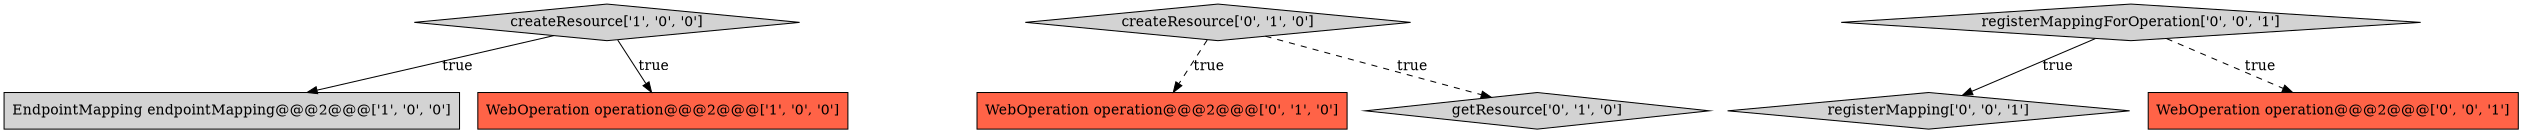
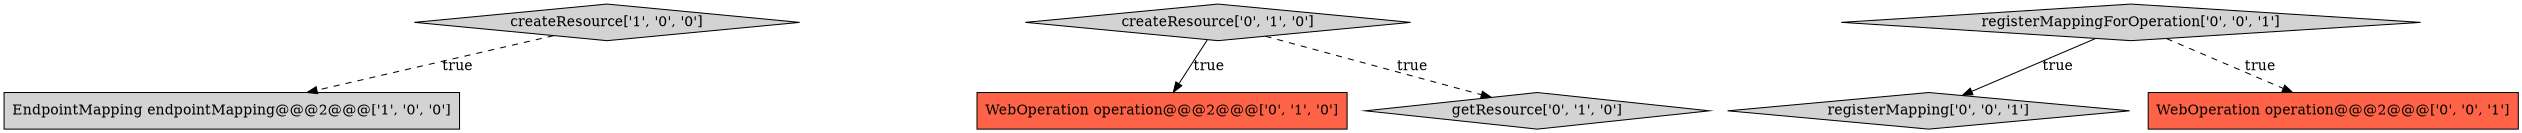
(1193, 62) -> (1193, 62)
(435, 63) -> (435, 63)
(663, 111) -> none
